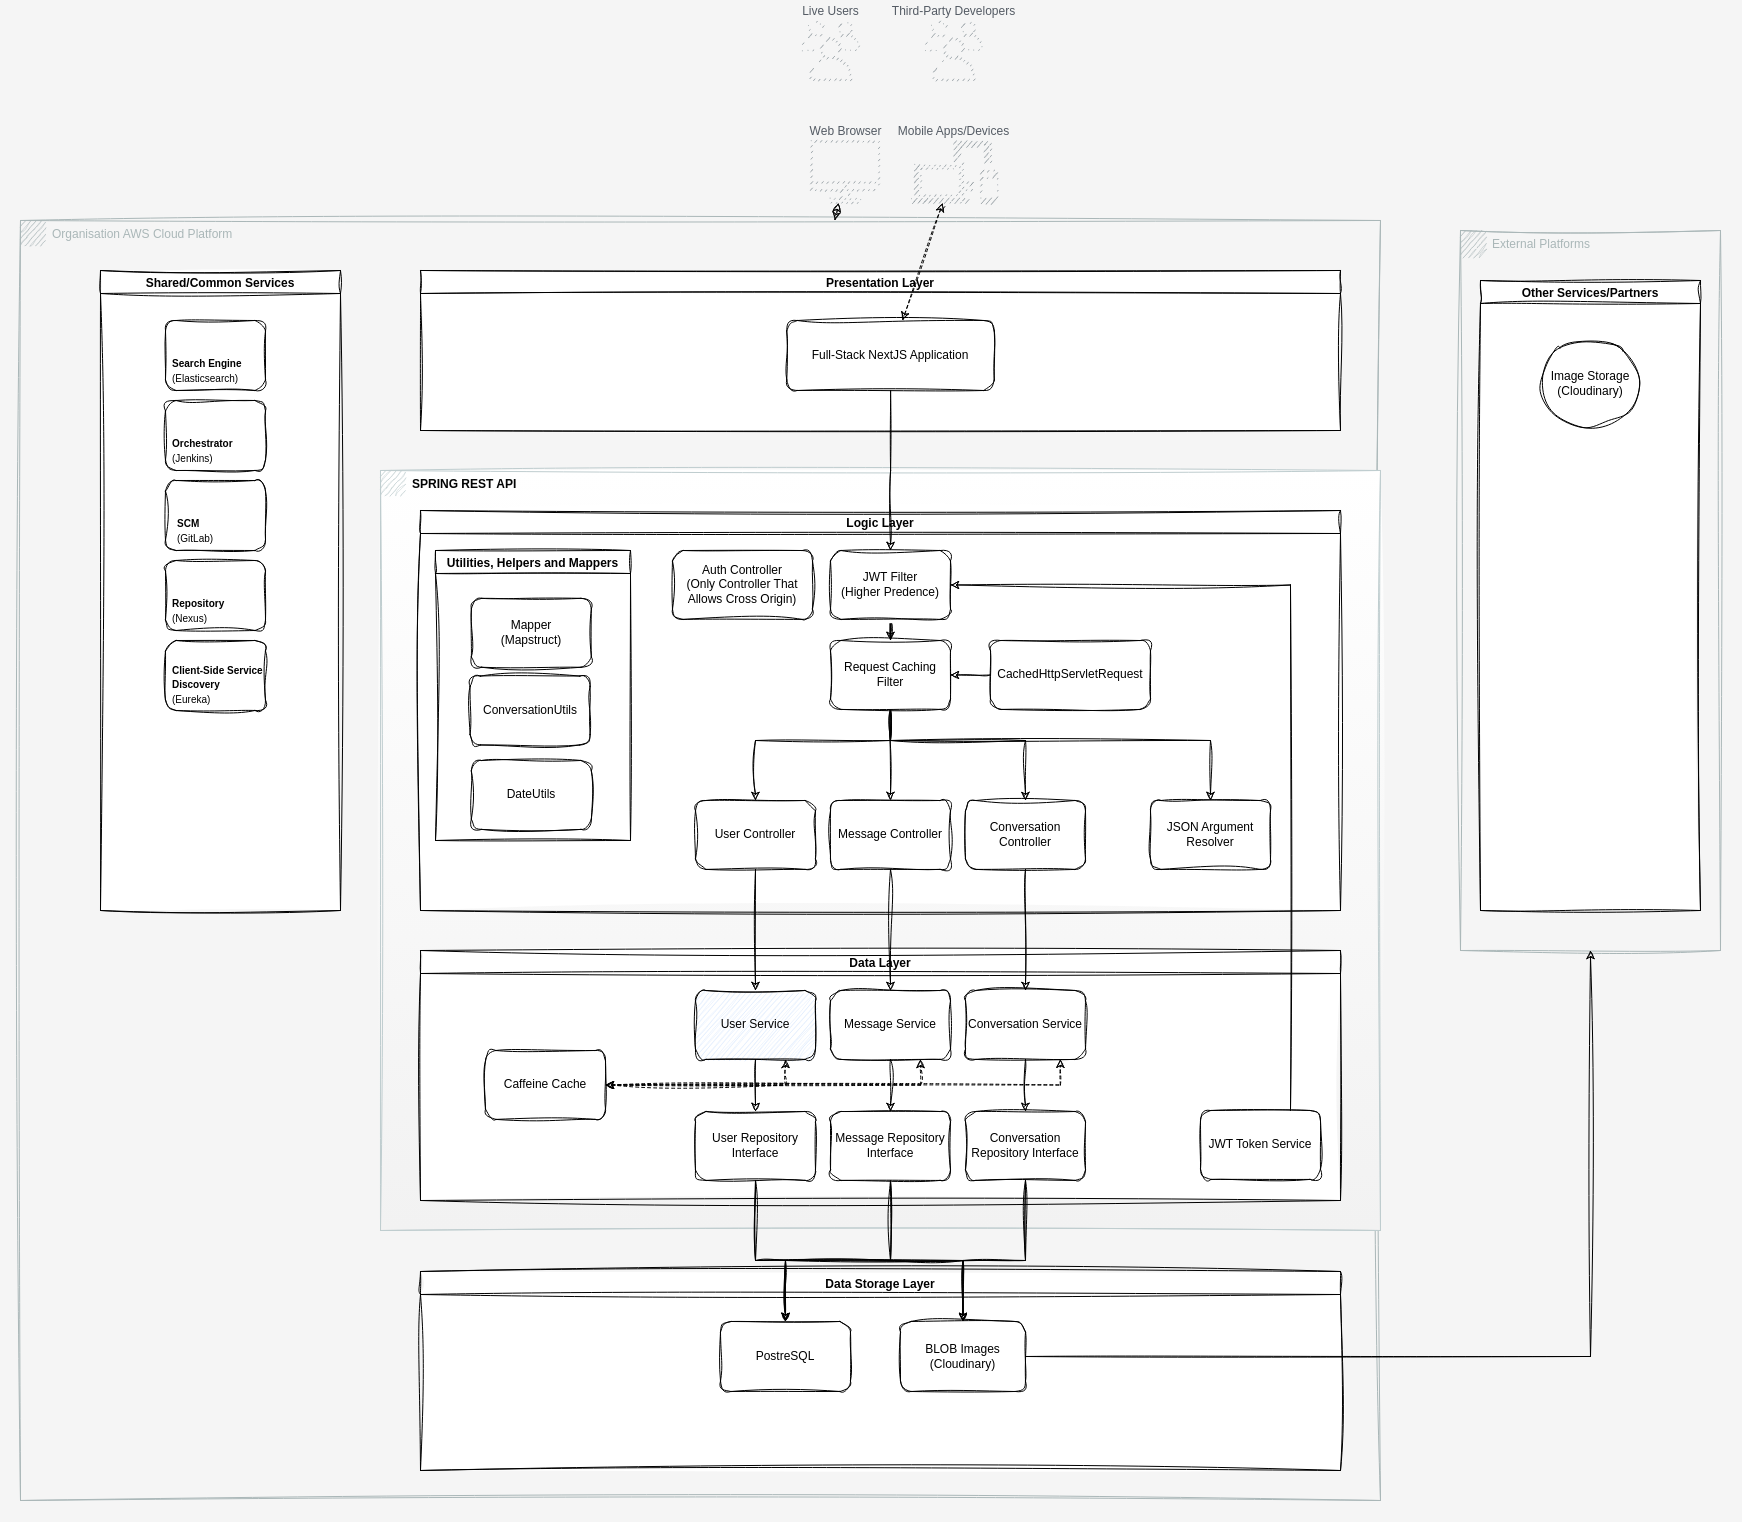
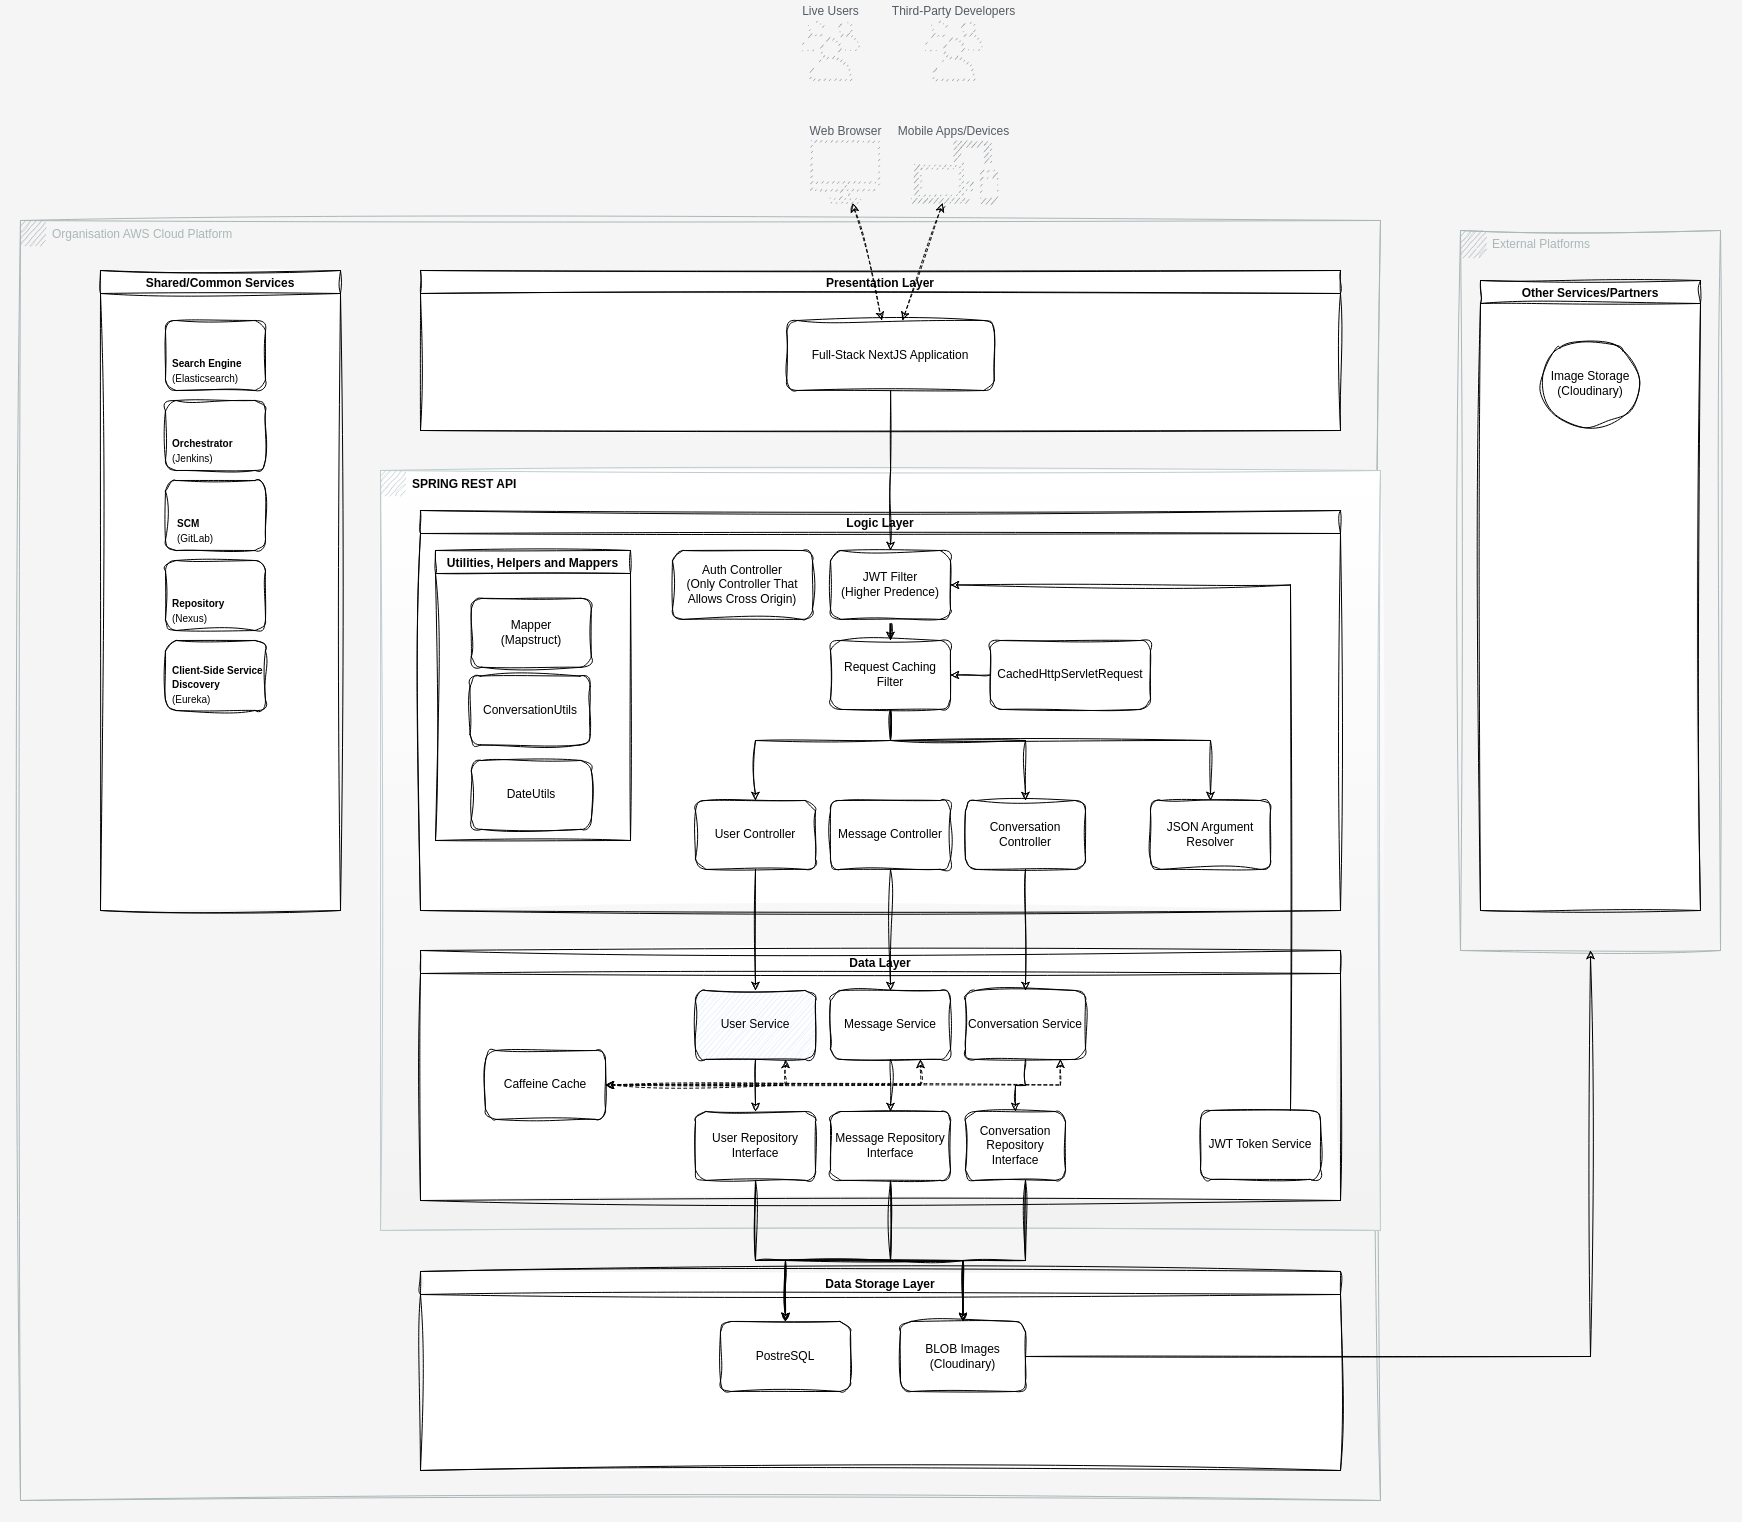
(837, 212) -> (867, 262)
(891, 768) -> none
(1026, 1146) -> (1016, 1146)
